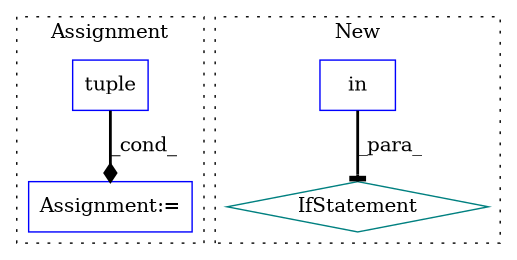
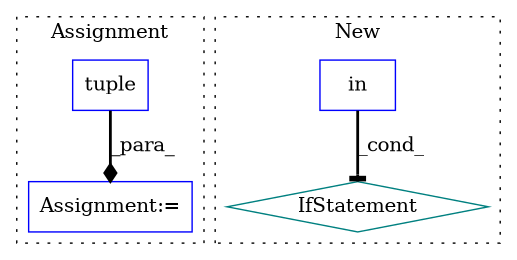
(144, 146) -> (143, 146)
(390, 146) -> (391, 146)
